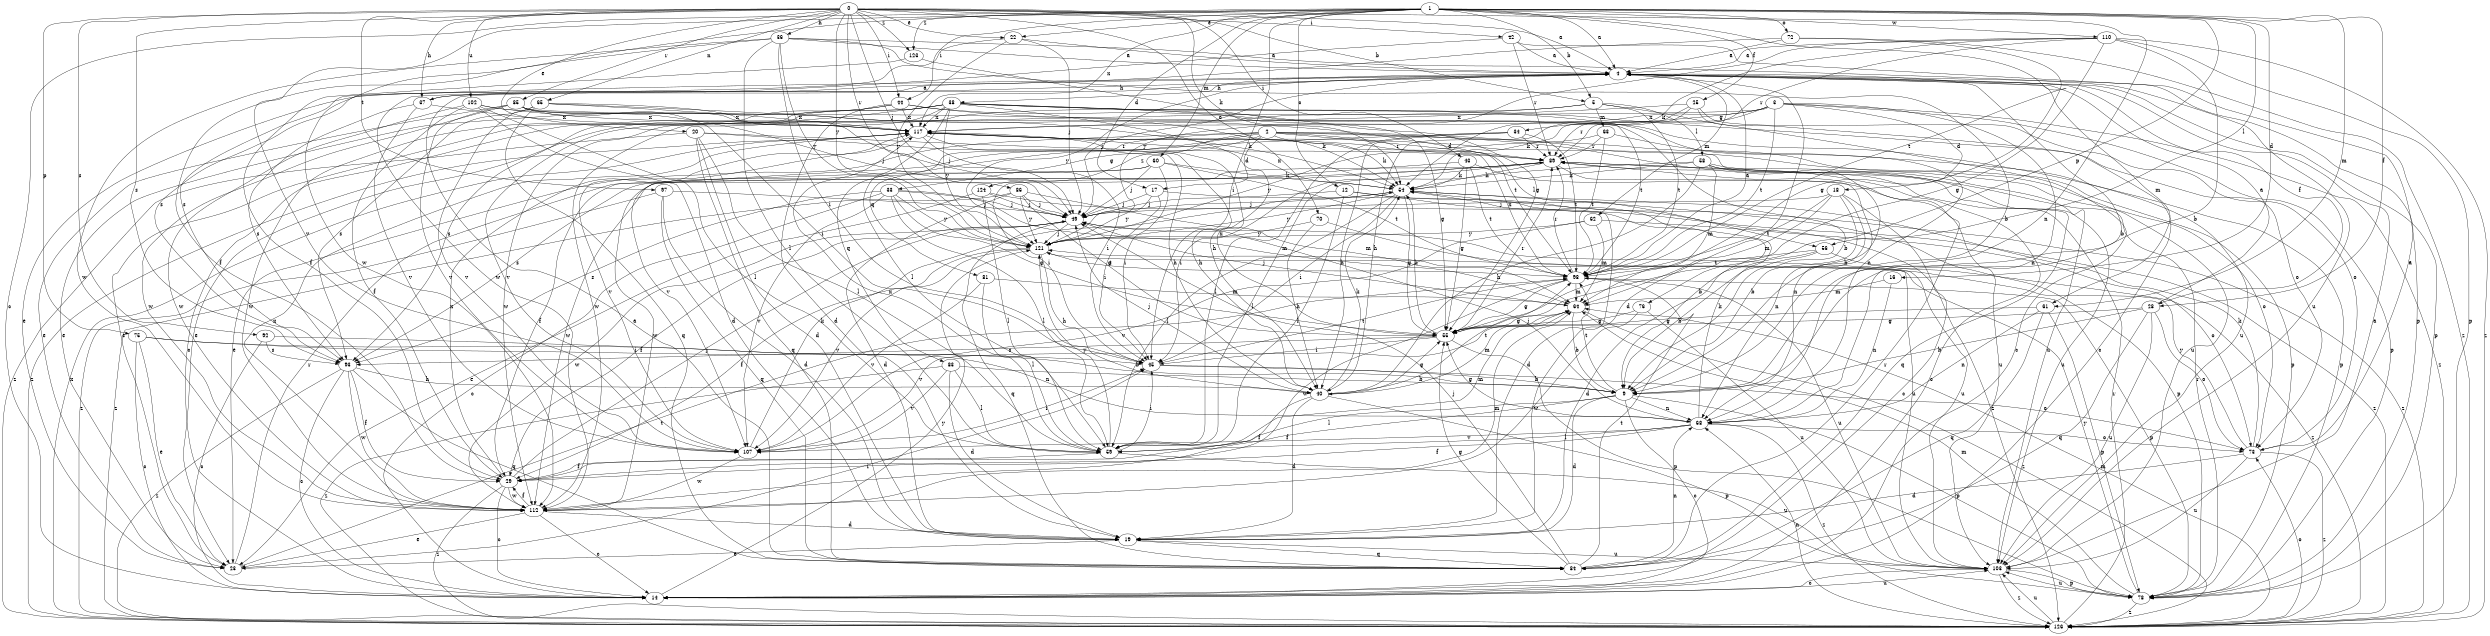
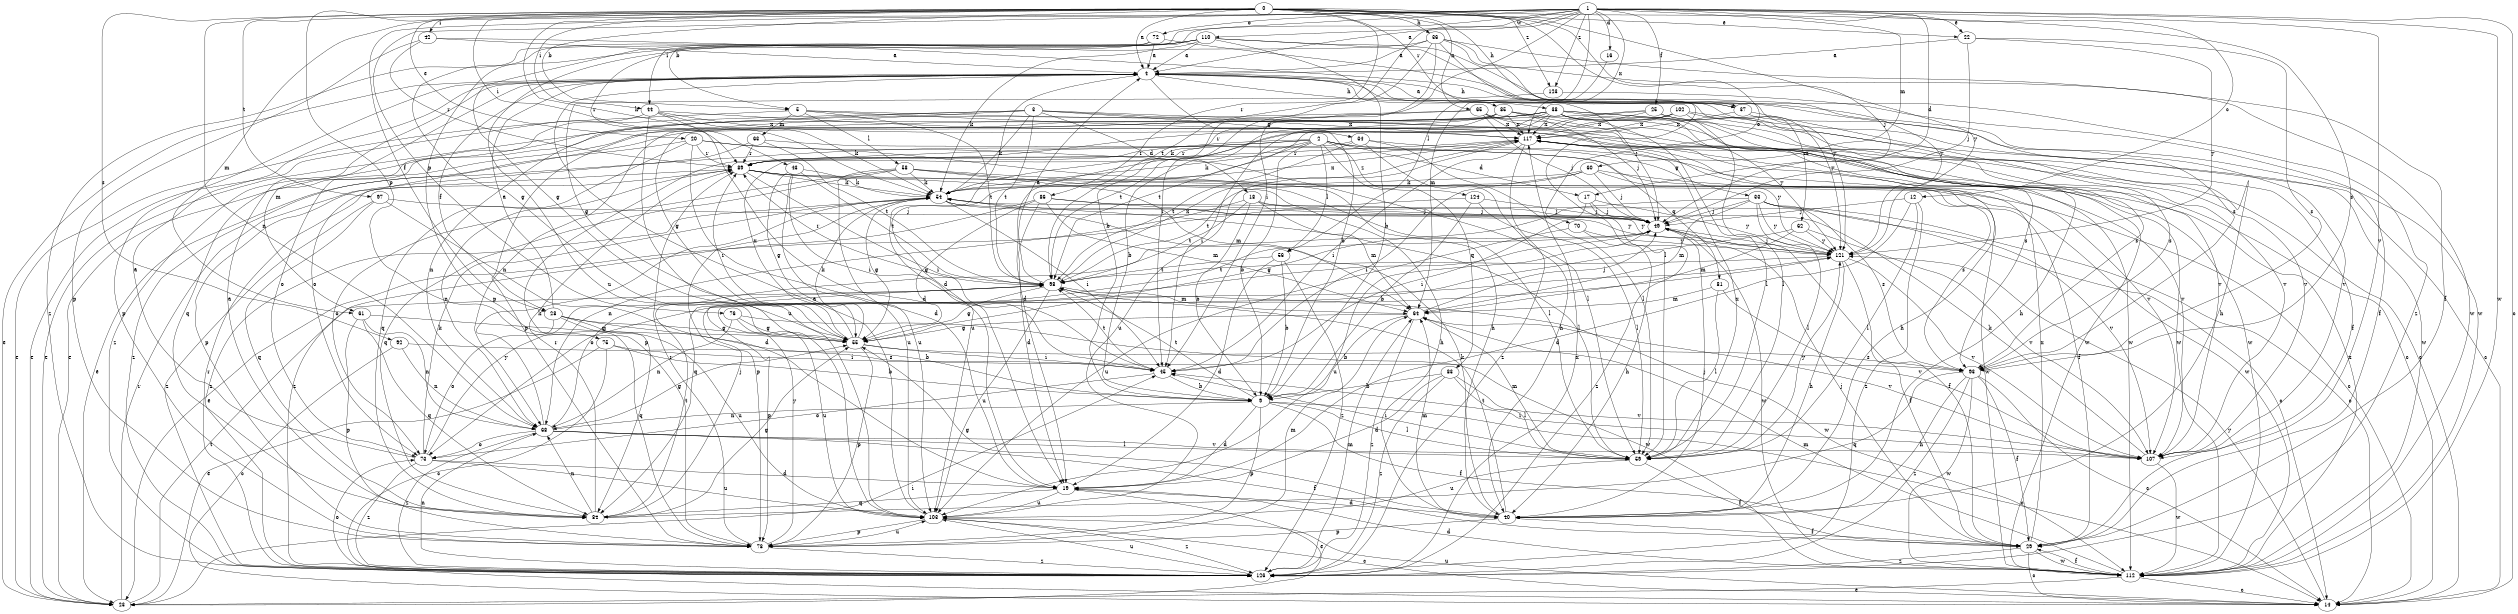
(623, 11) -> none
(1450, 147) -> (1141, 154)
(1834, 392) -> (646, 374)
(1278, 520) -> (1316, 503)
